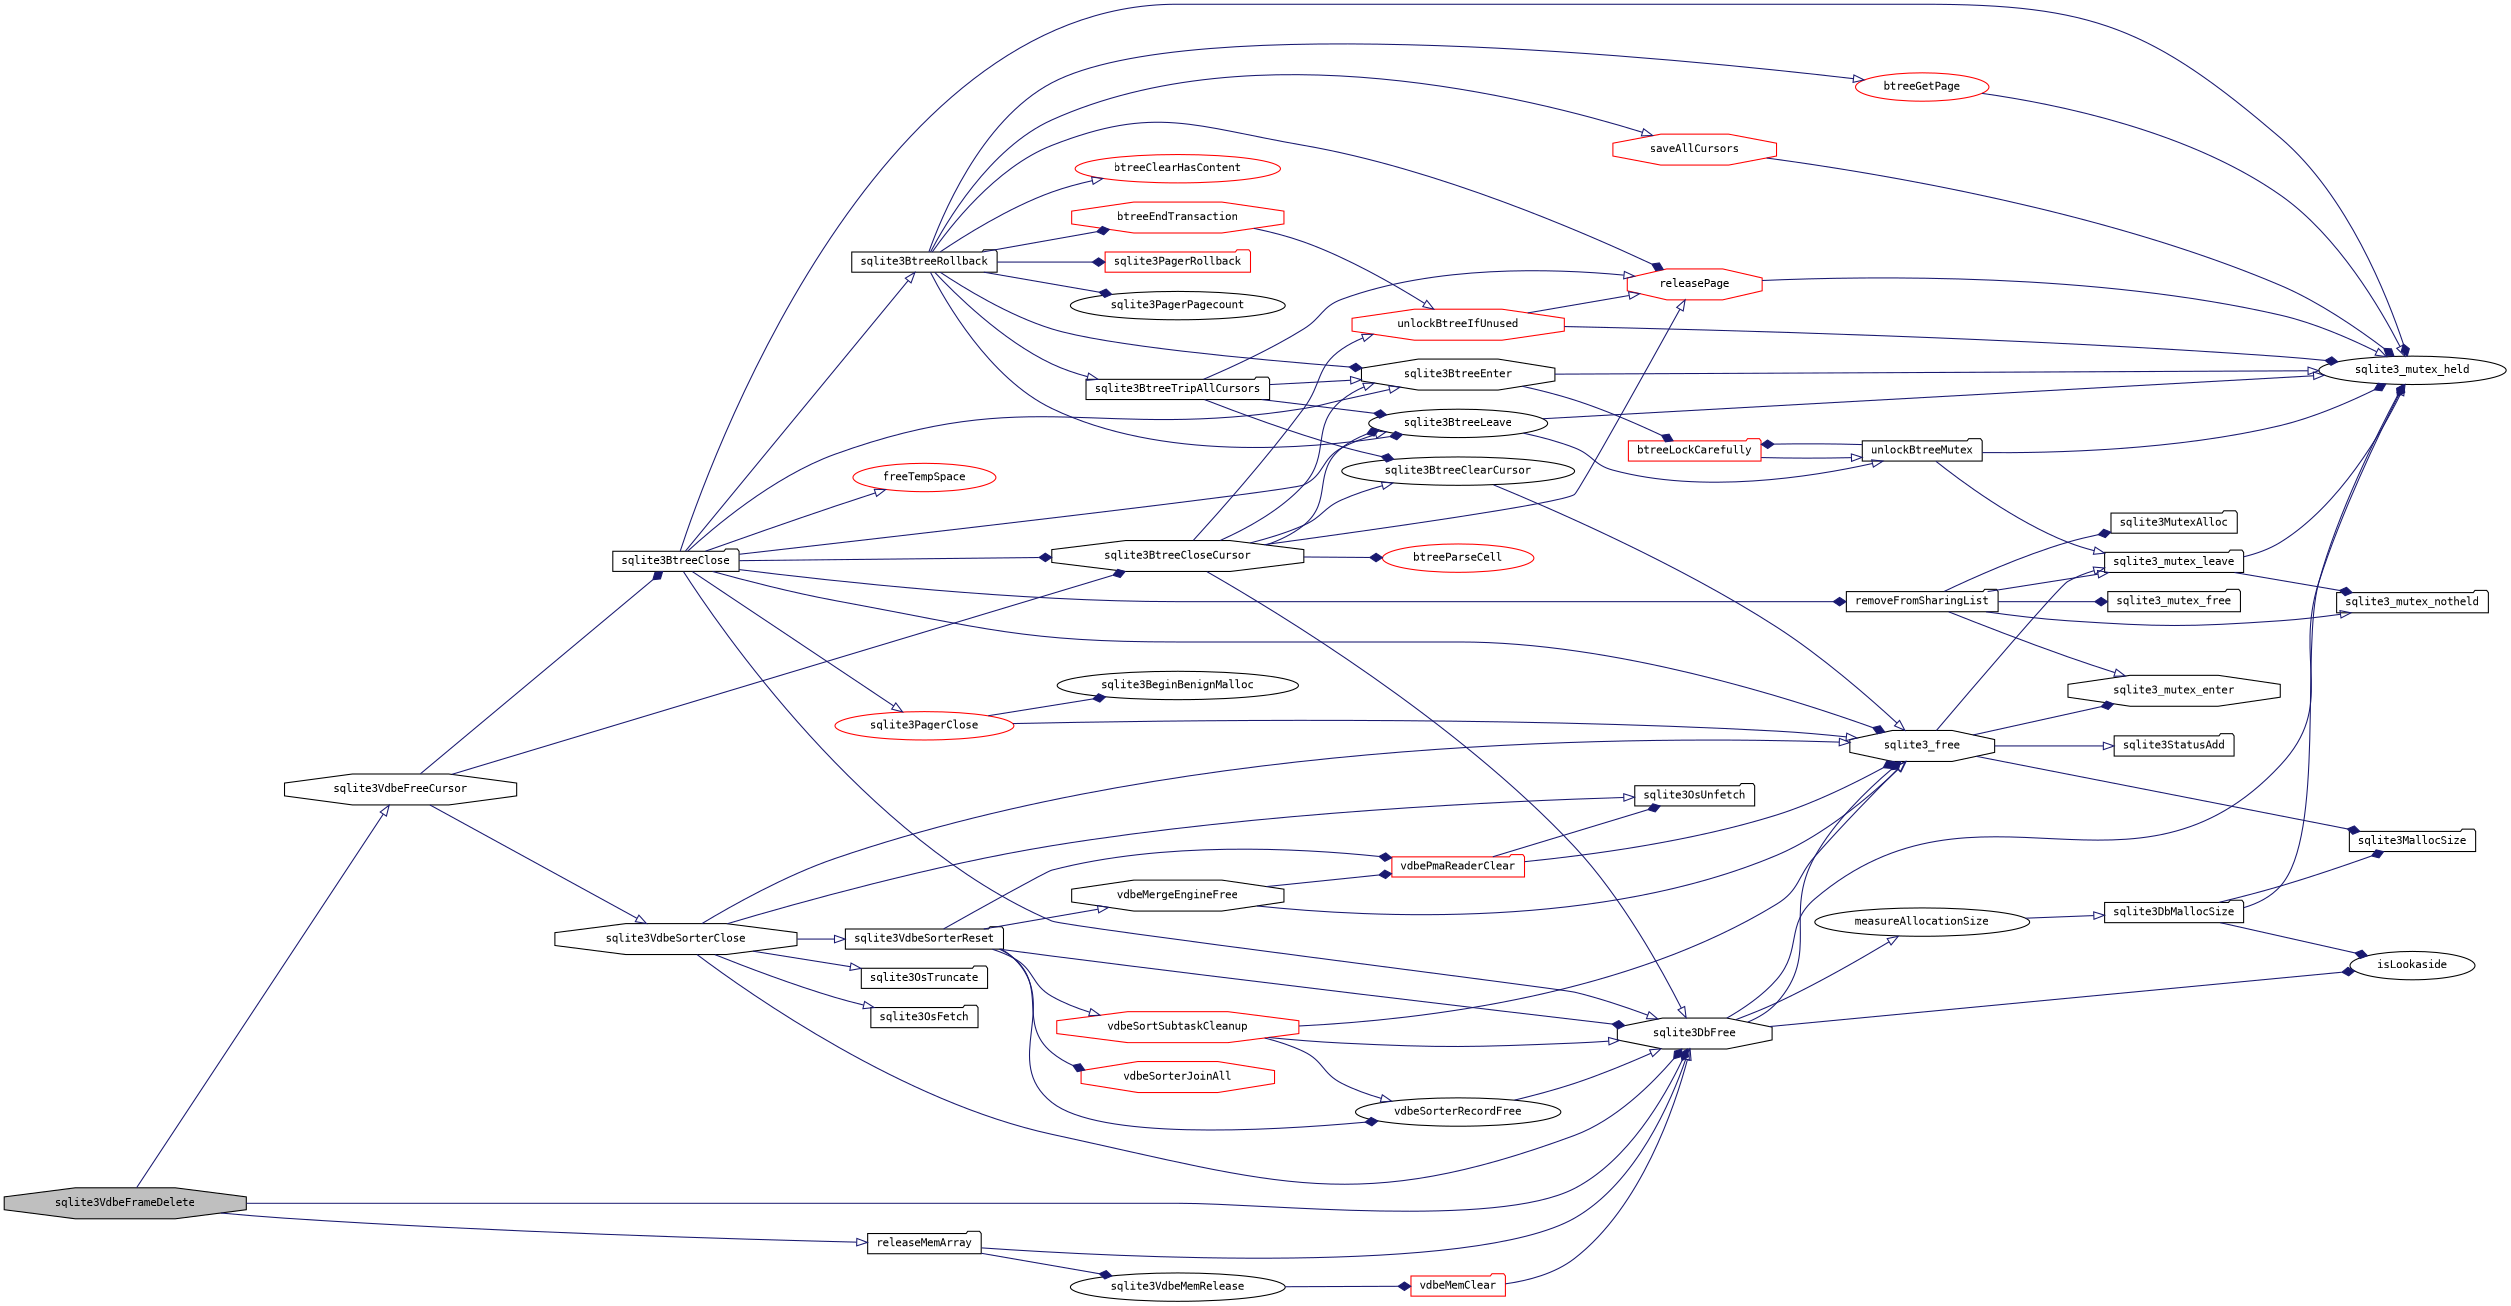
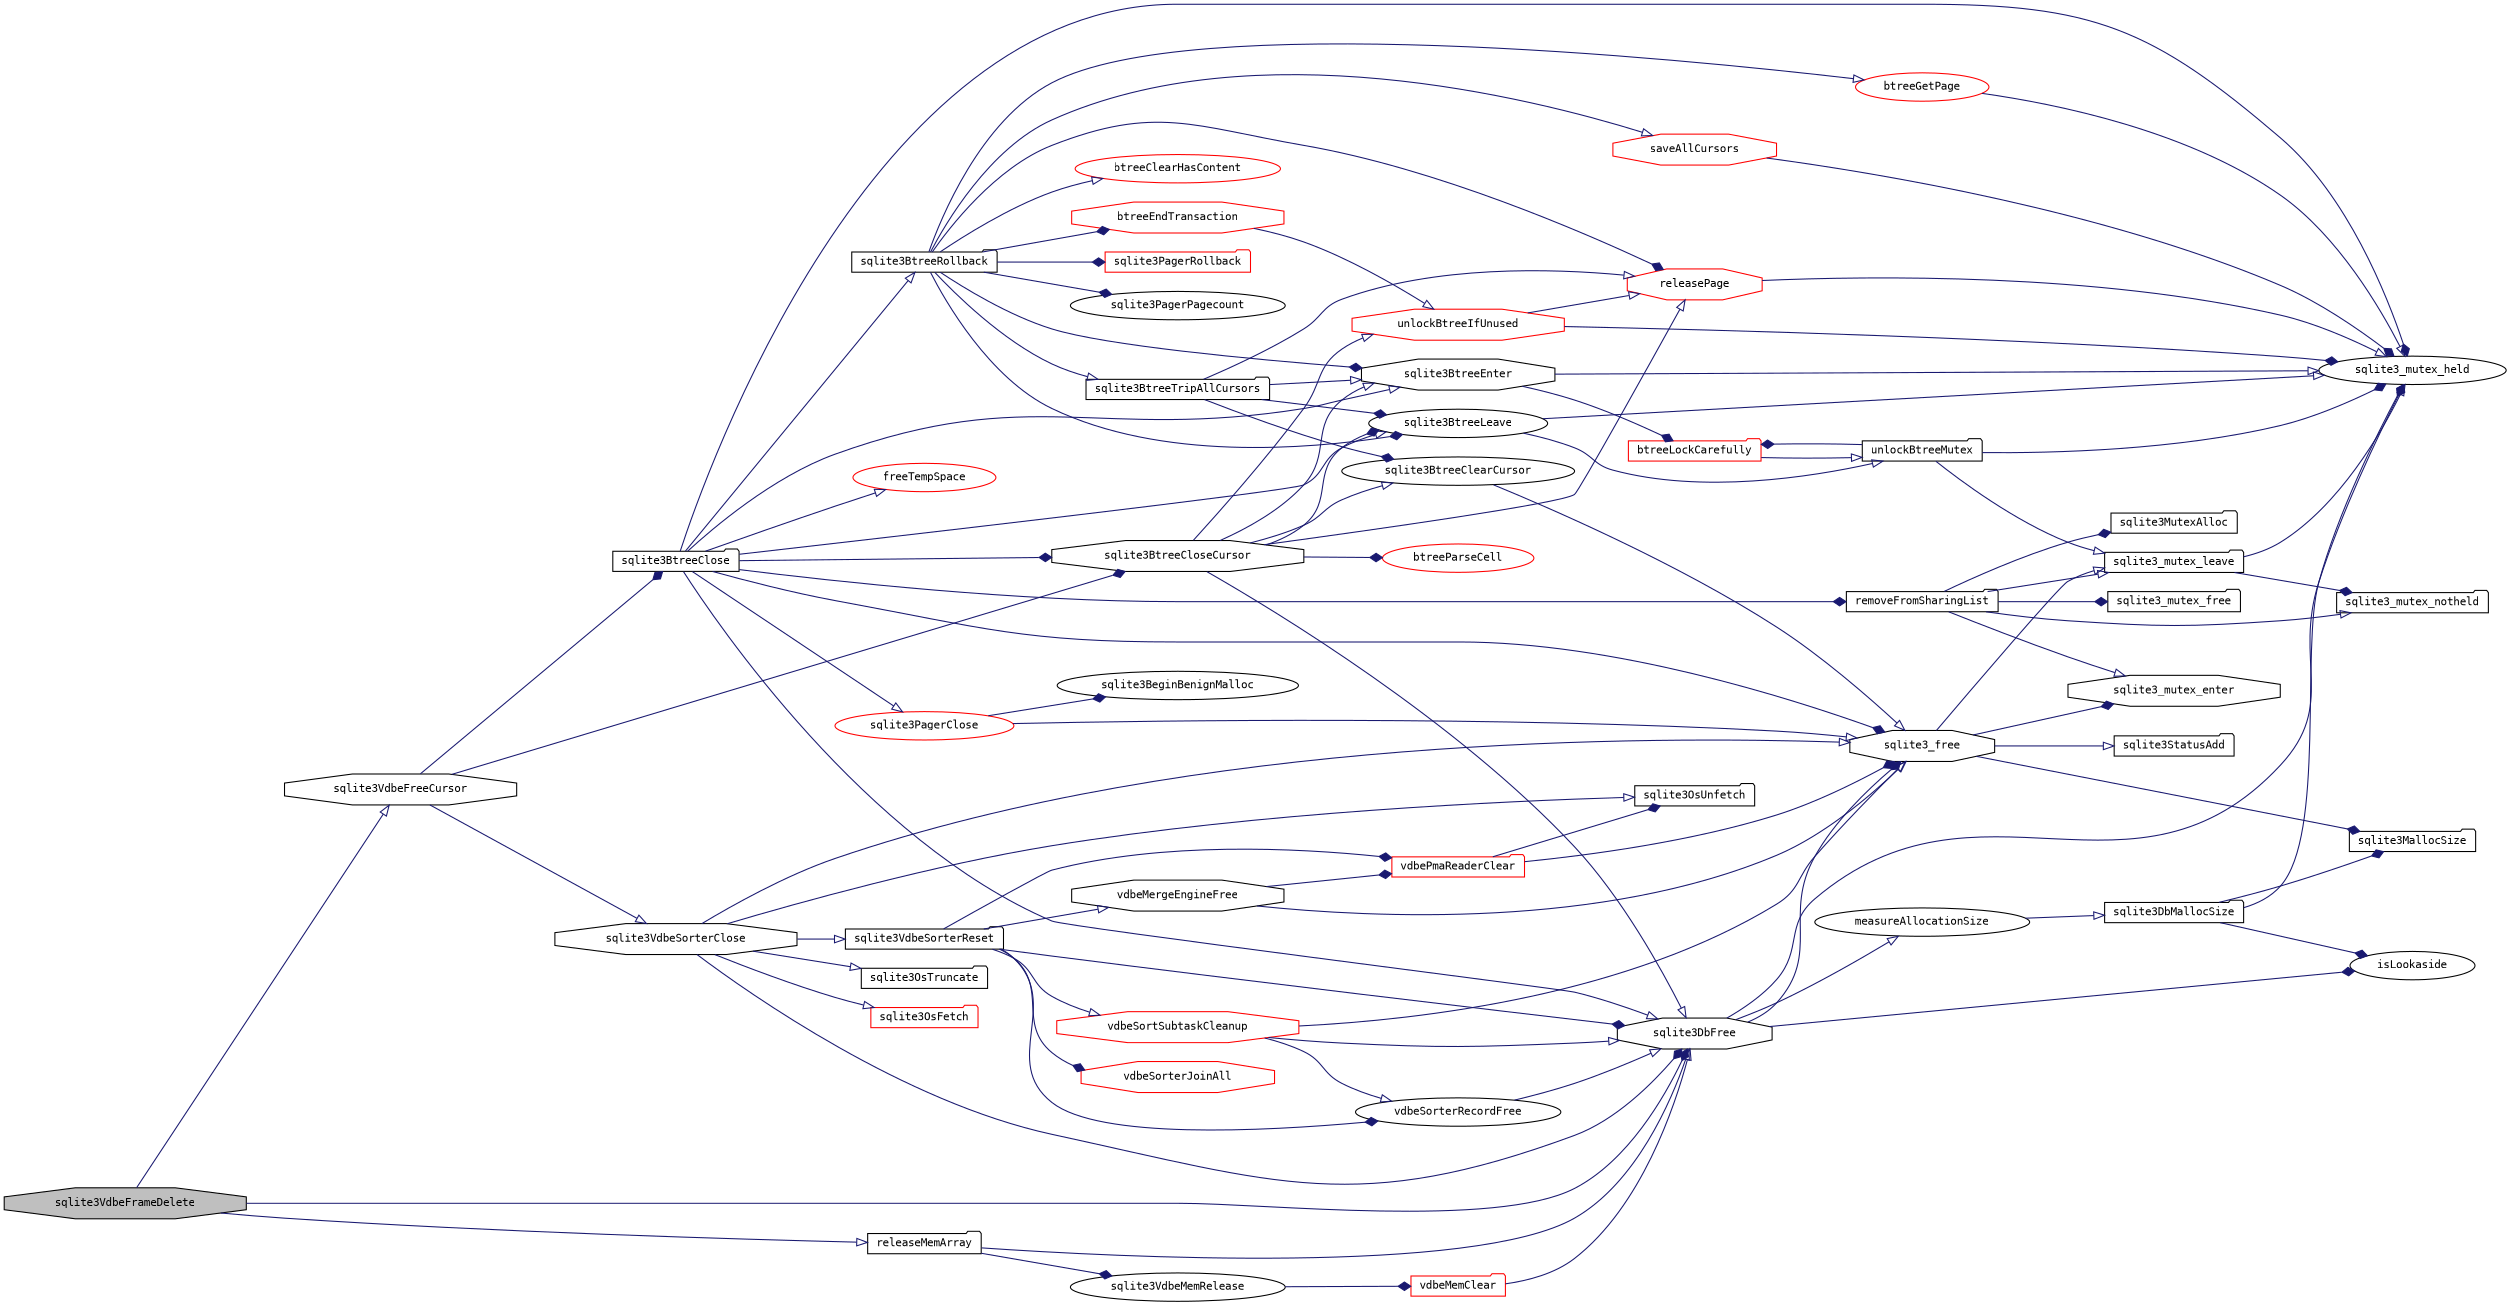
(924, 1018) -> (924, 1018)
